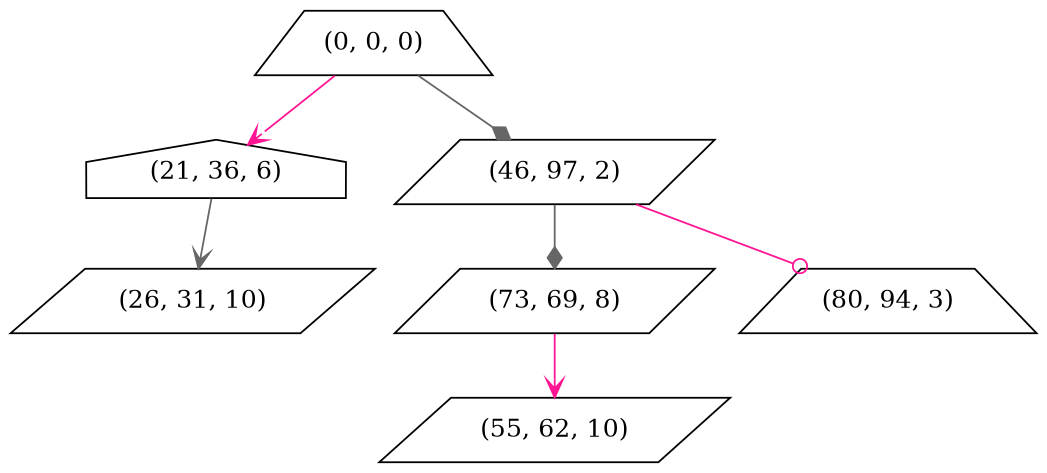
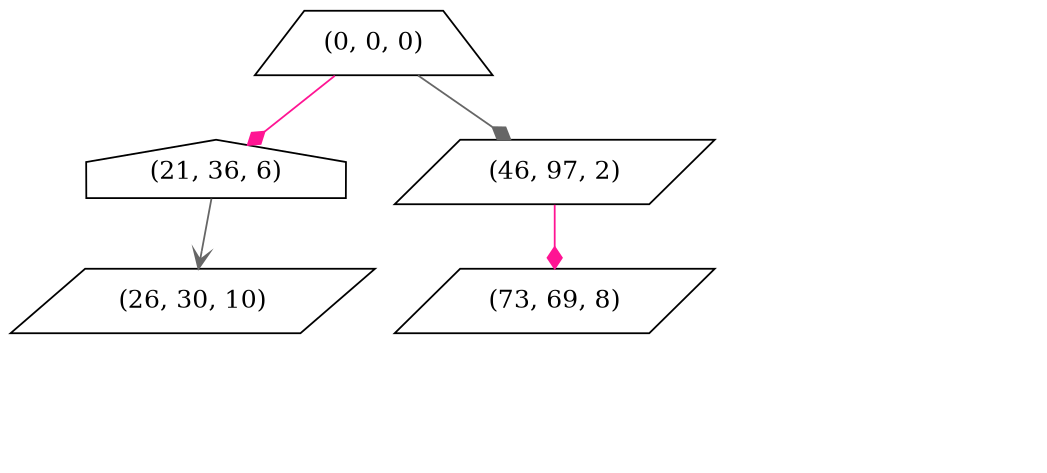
(300, 104) -> (300, 104)
(555, 226) -> (555, 226)
(193, 301) -> (193, 301)
(888, 301) -> none
(555, 430) -> none
